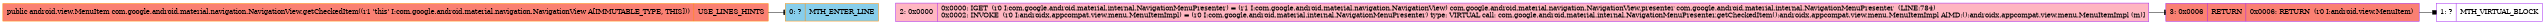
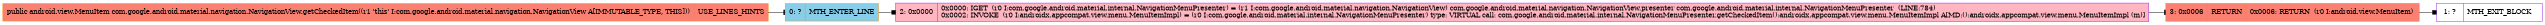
none -> (885, 12)
(2293, 12) -> (2293, 12)
(2499, 12) -> (2499, 12)
